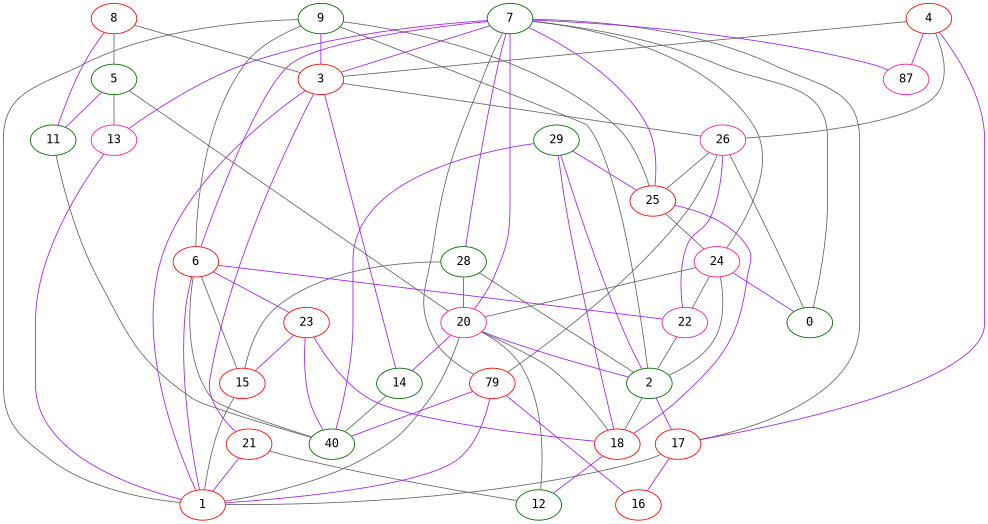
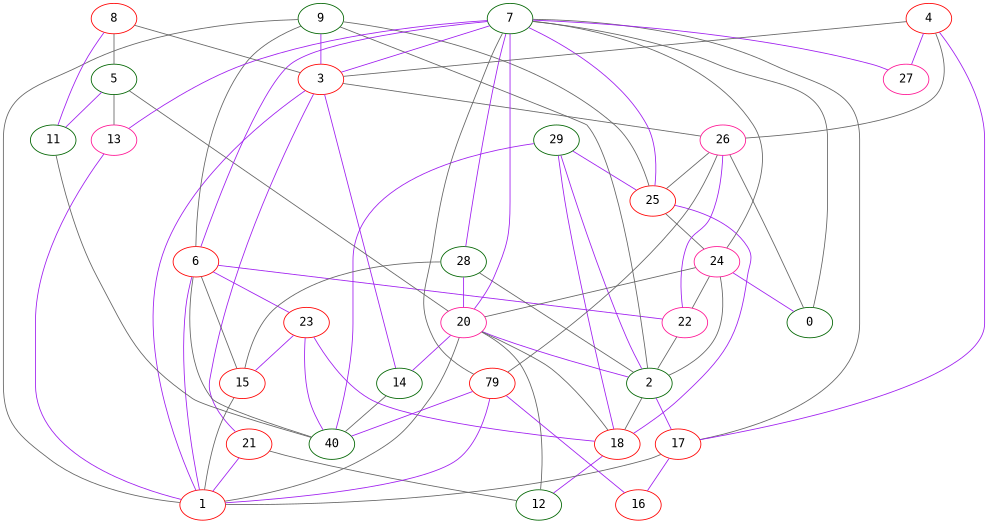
(906, 79) -> (906, 79)
